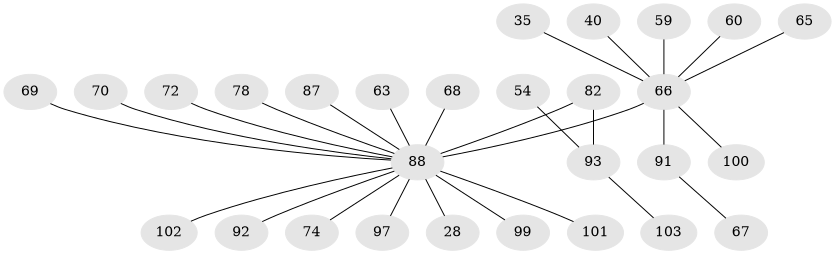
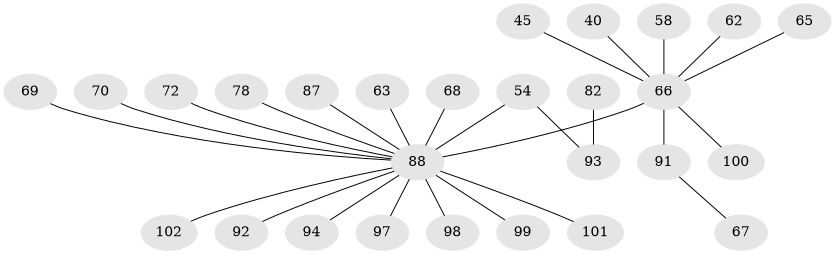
(523, 22) -> (523, 22)
(664, 22) -> (664, 22)
(734, 22) -> (734, 22)
(507, 130) -> (470, 127)
(312, 233) -> (312, 233)
(453, 233) -> (453, 233)
(669, 233) -> none
